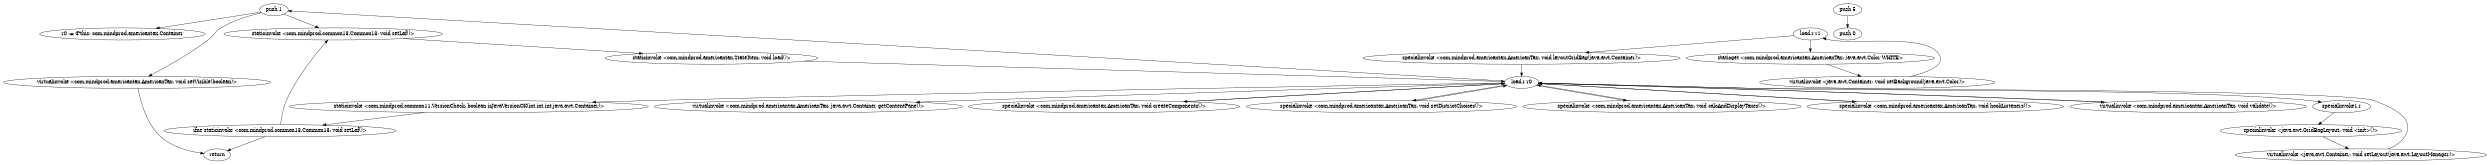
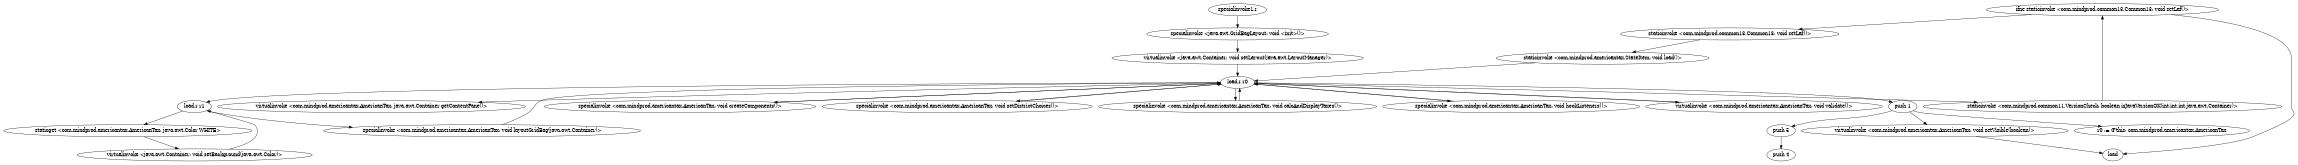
(300, 20) -> (1844, 118)
(122, 34) -> (2162, 131)
(1848, 34) -> (1781, 155)
(1929, 90) -> (715, 86)
(217, 155) -> (2113, 155)
